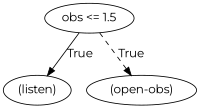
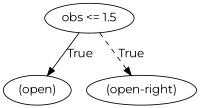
(37, 90) -> (37, 90)
(142, 90) -> (142, 90)
